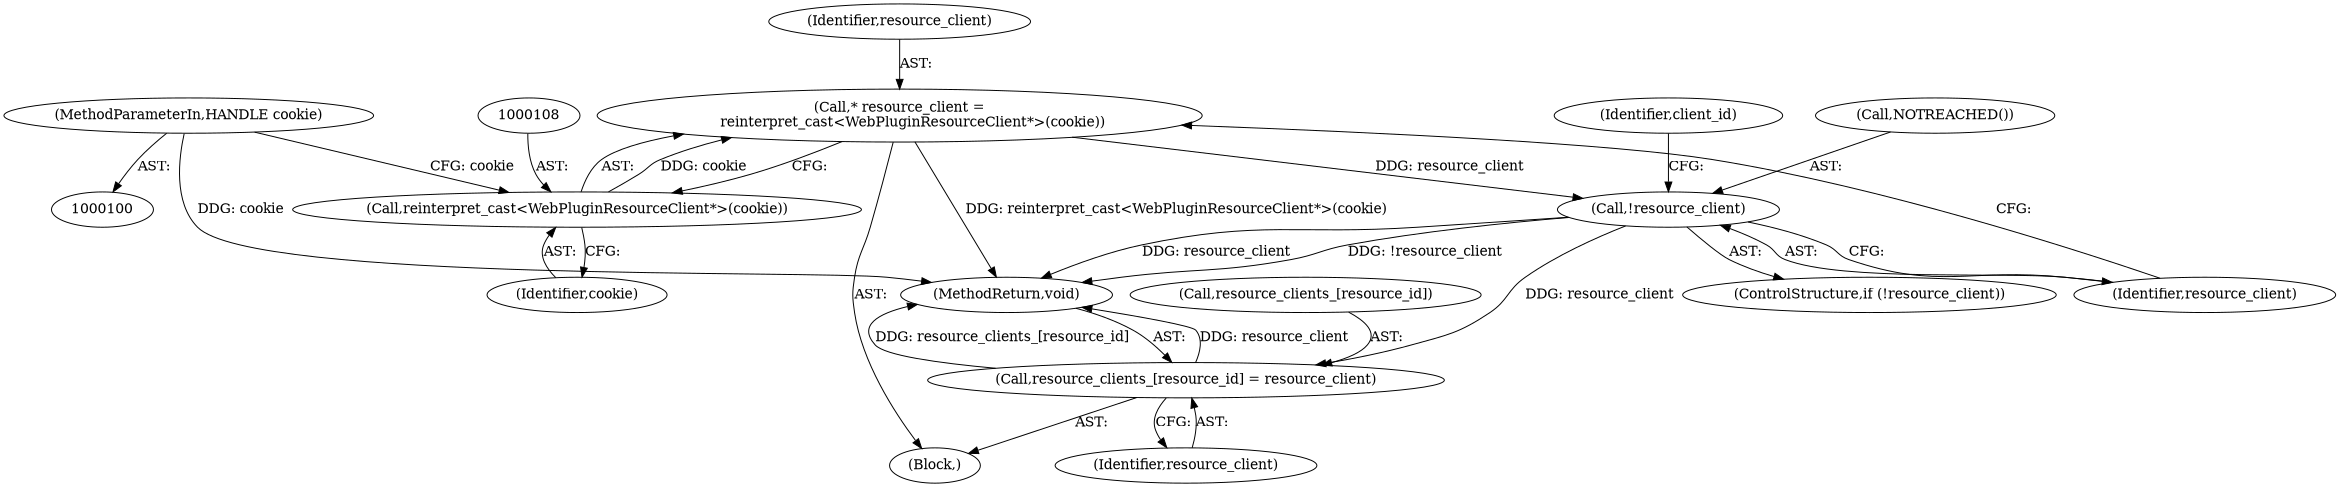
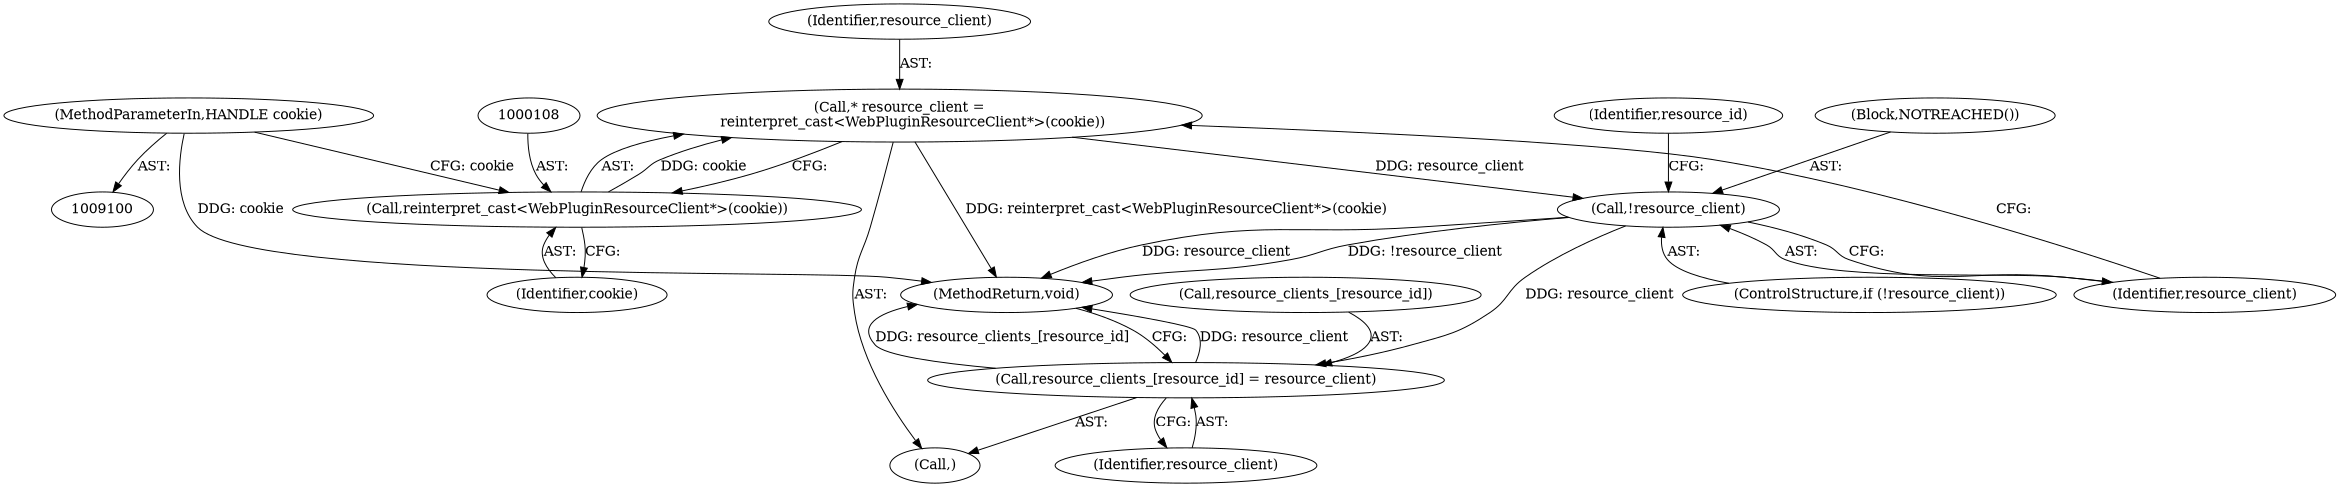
(1668, 116) -> (1668, 116)
(1935, 116) -> (1935, 116)
(102, 210) -> (102, 210)
(1727, 258) -> (1685, 271)
(1172, 338) -> (1172, 338)
(935, 466) -> (935, 466)
